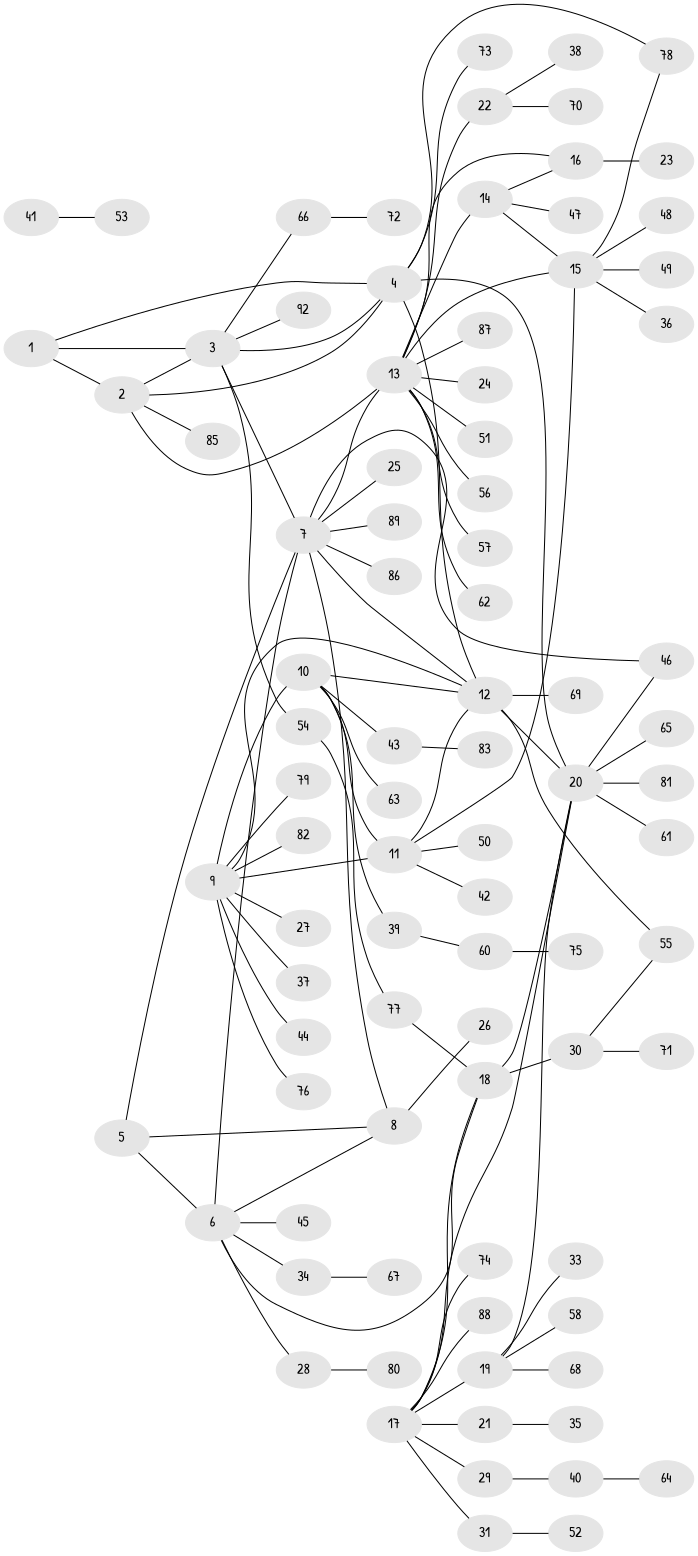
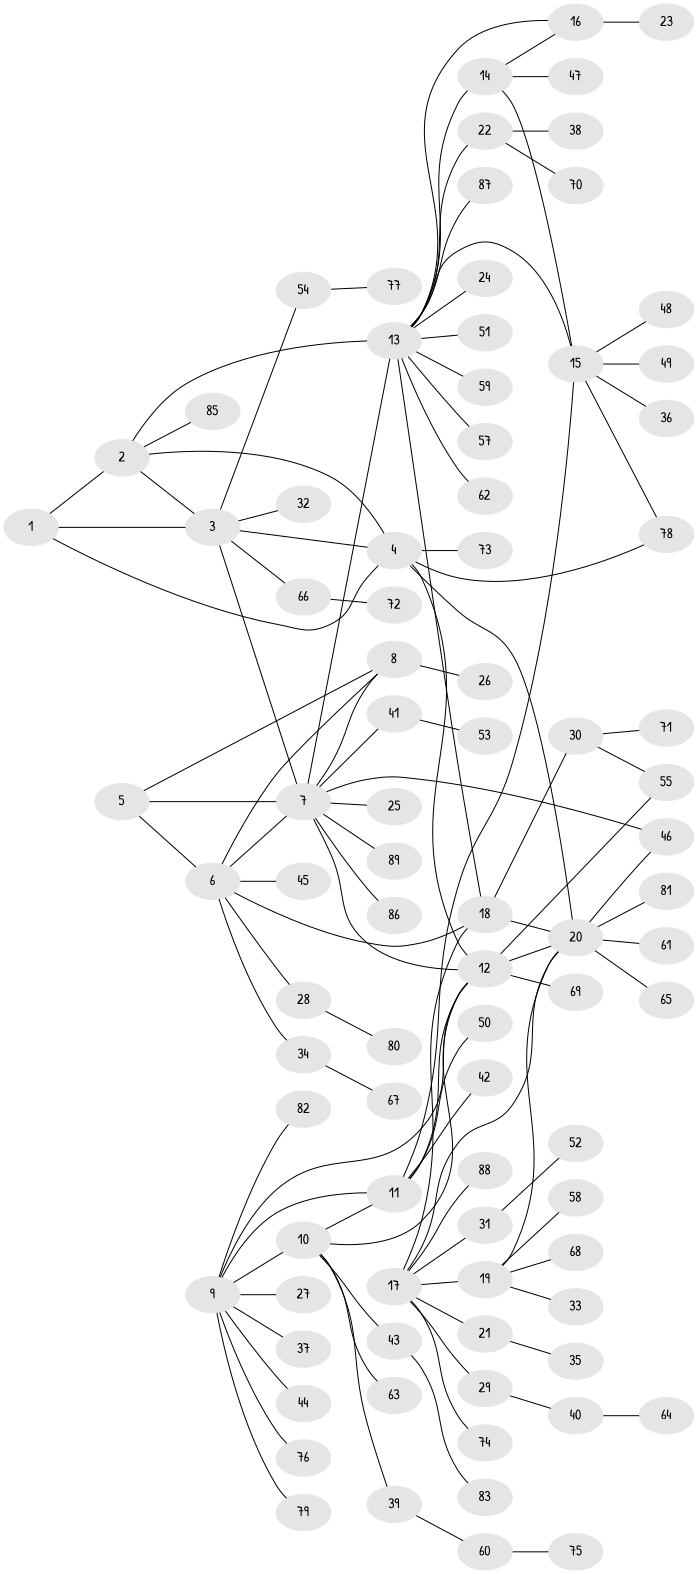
(304, 310) -> (304, 504)
(485, 494) -> (485, 387)
none -> (349, 758)
(440, 1045) -> (423, 534)
